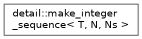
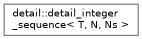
(71, 20) -> (71, 20)
